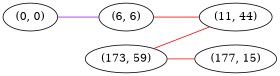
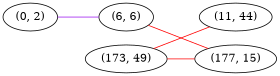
(30, 17) -> (30, 17)
(177, 17) -> (174, 35)
(126, 59) -> (126, 59)
